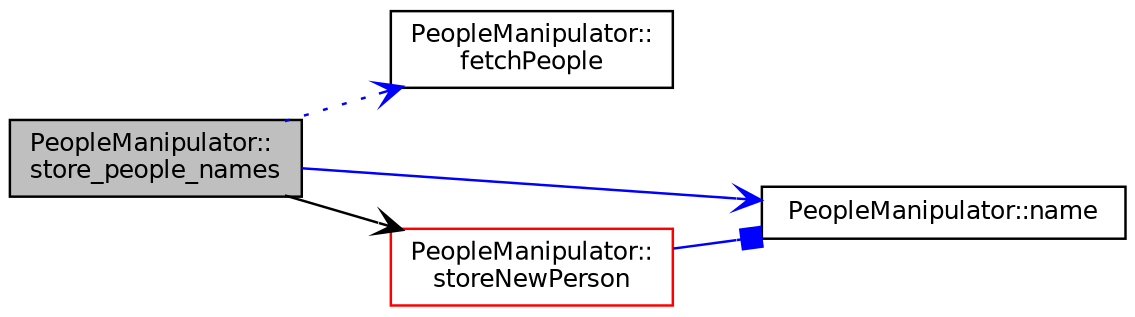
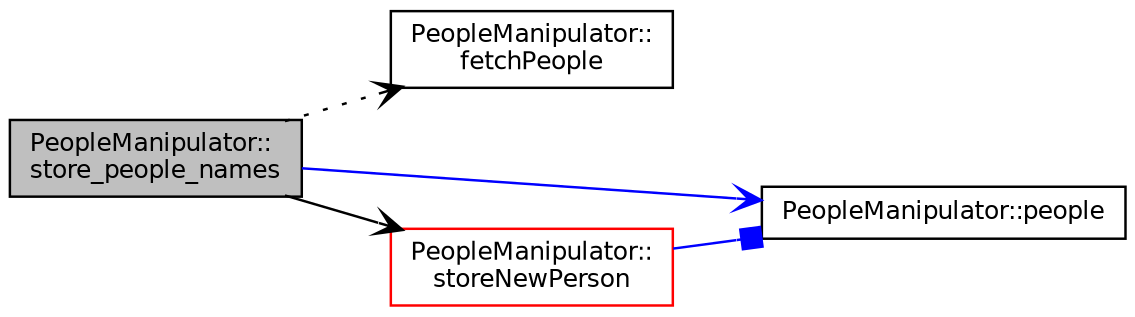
(332, 107) -> (332, 107)
(944, 213) -> (944, 213)
